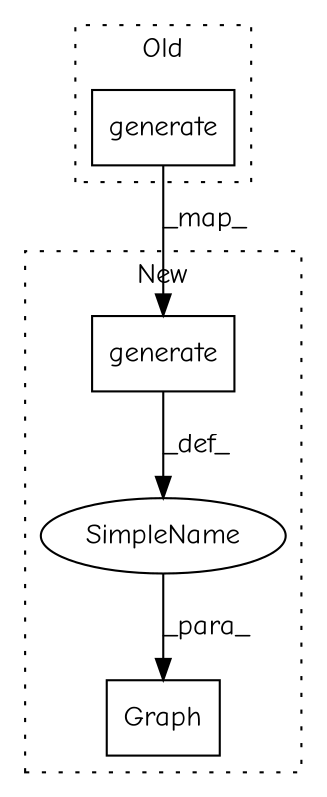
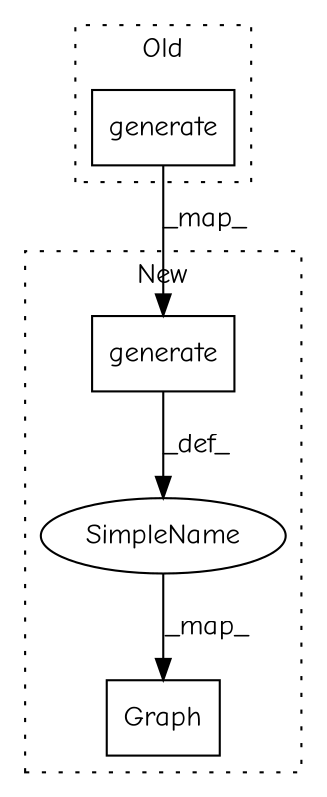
(207, 627) -> (207, 627)
